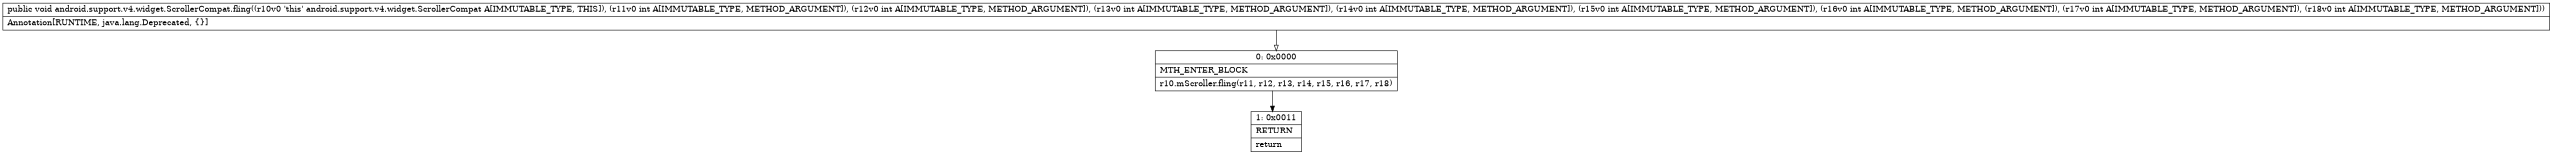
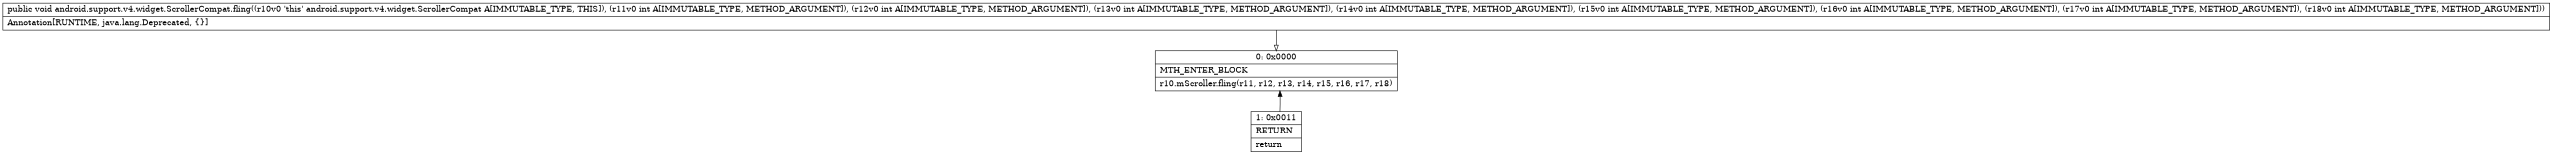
(1272, 98) -> (1280, 104)
